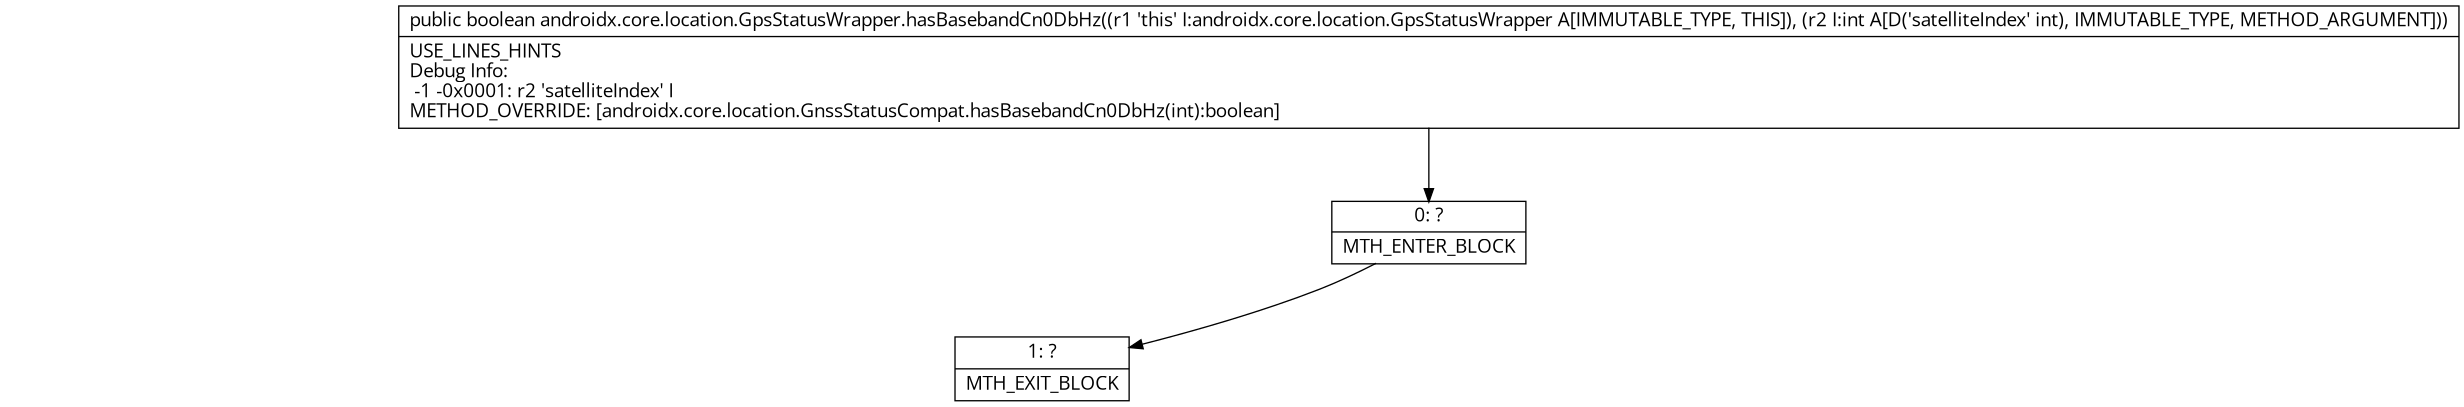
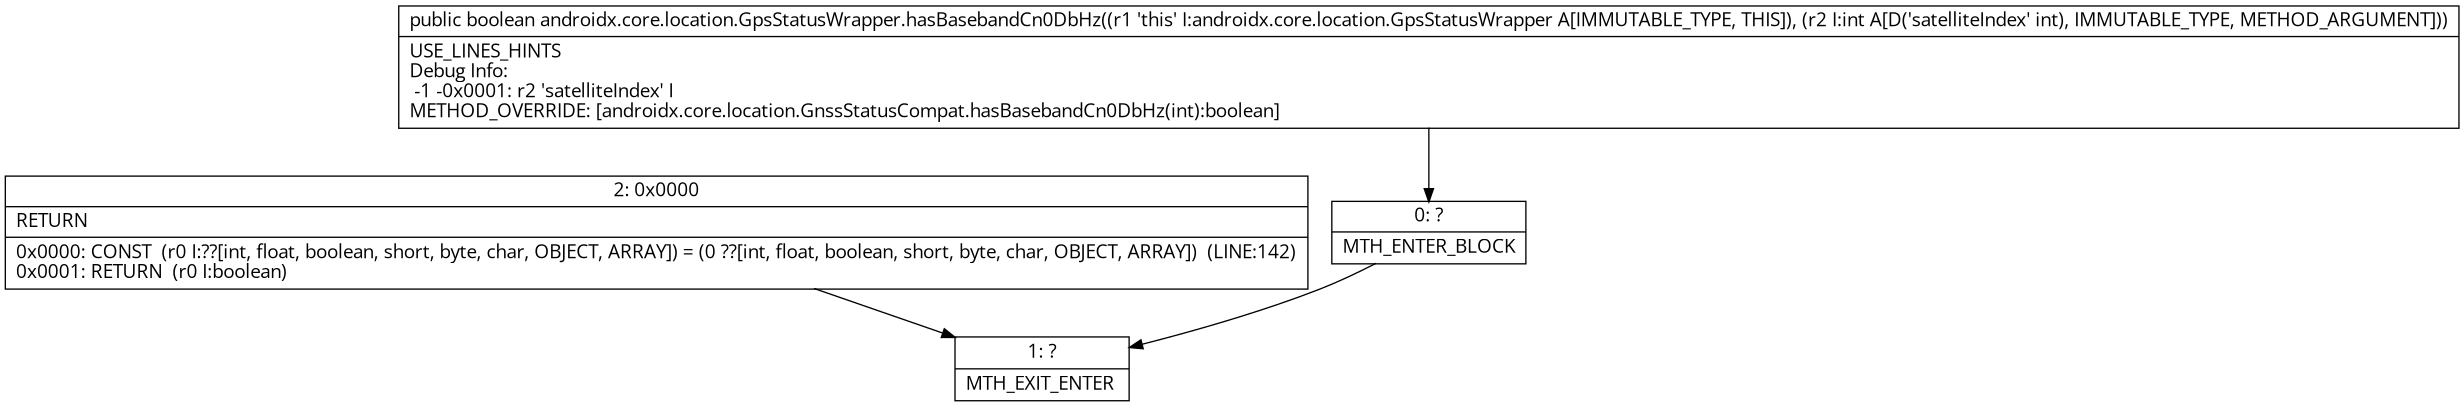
none -> (657, 233)
(1042, 384) -> (1040, 384)
